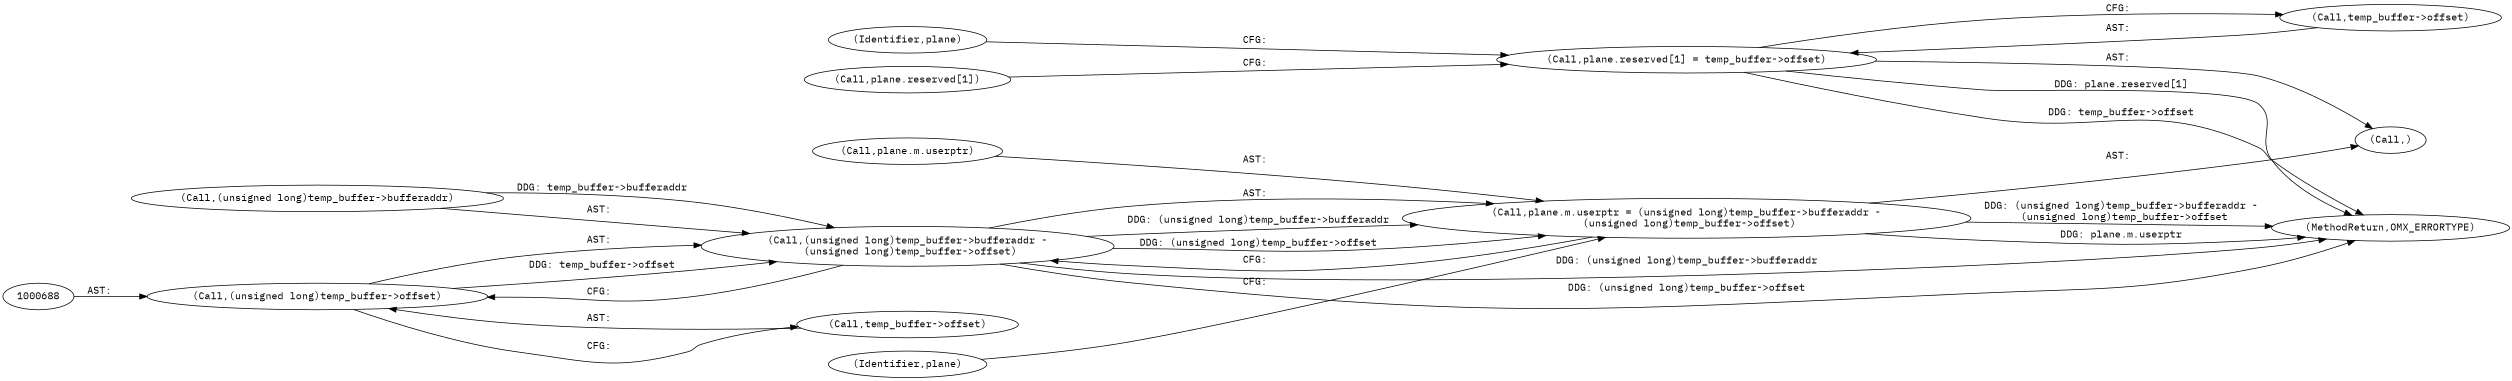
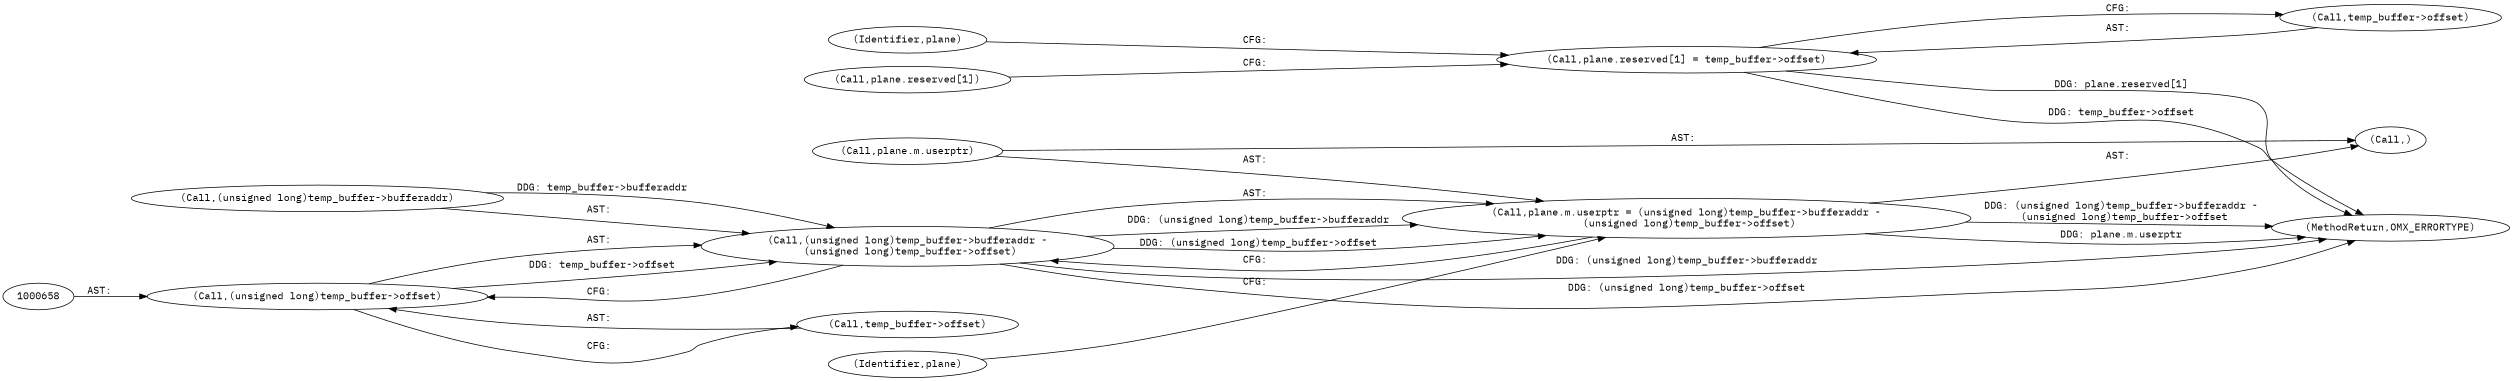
(2126, 66) -> (1675, 145)
(38, 296) -> (38, 296)
